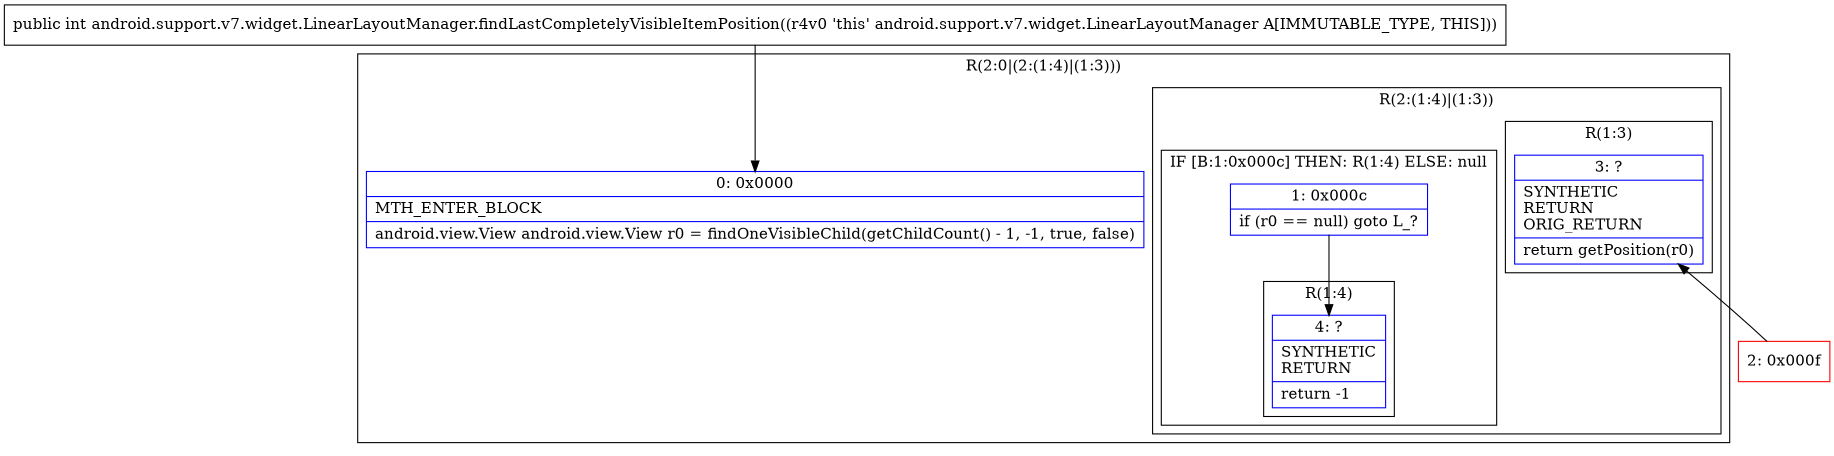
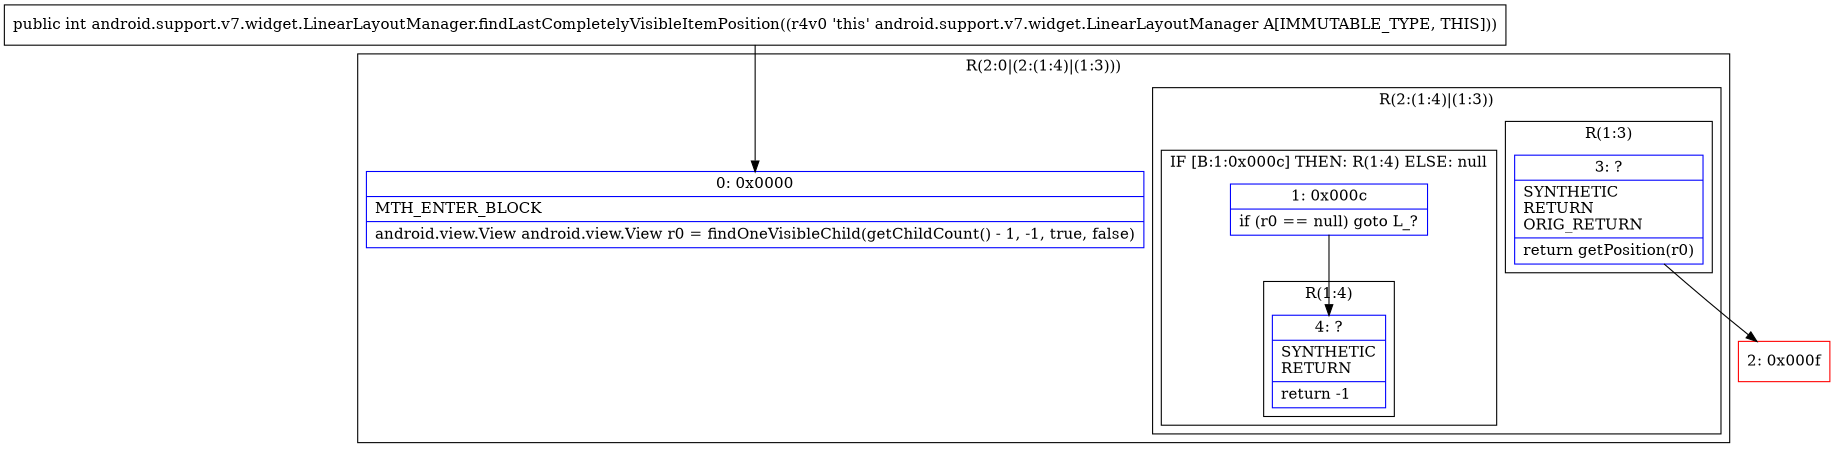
(1737, 315) -> (1706, 300)
